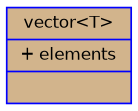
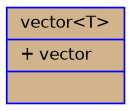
(69, 55) -> (56, 55)
